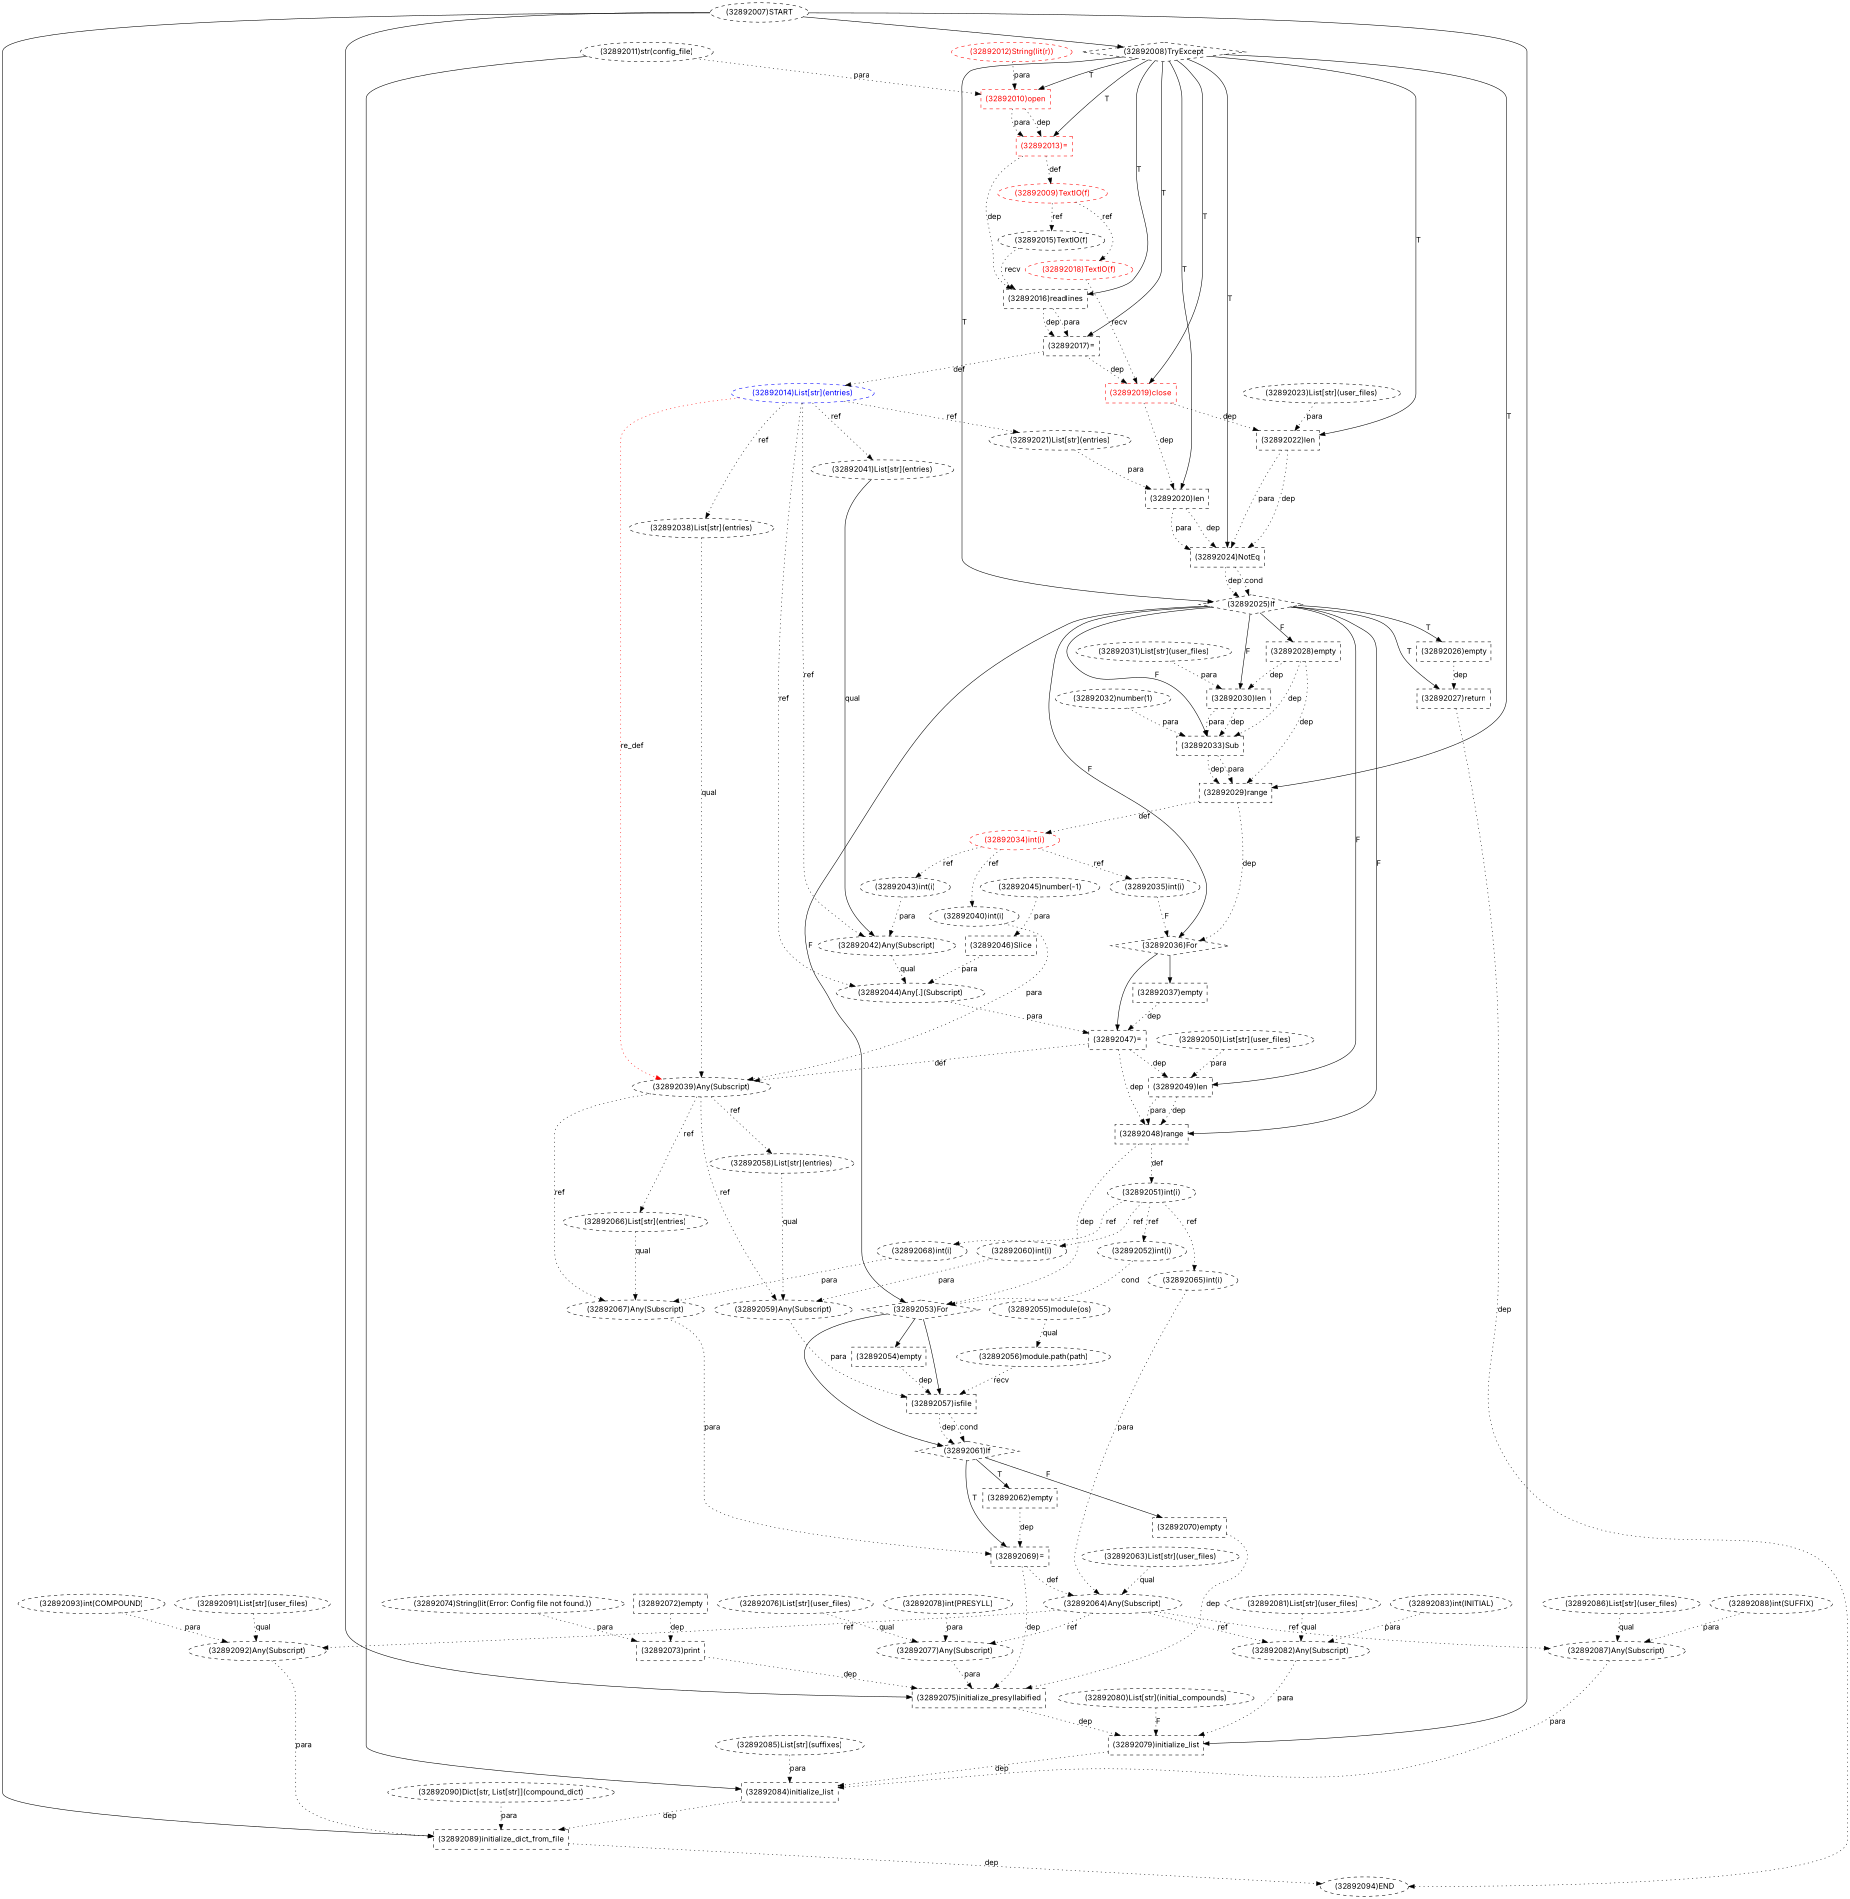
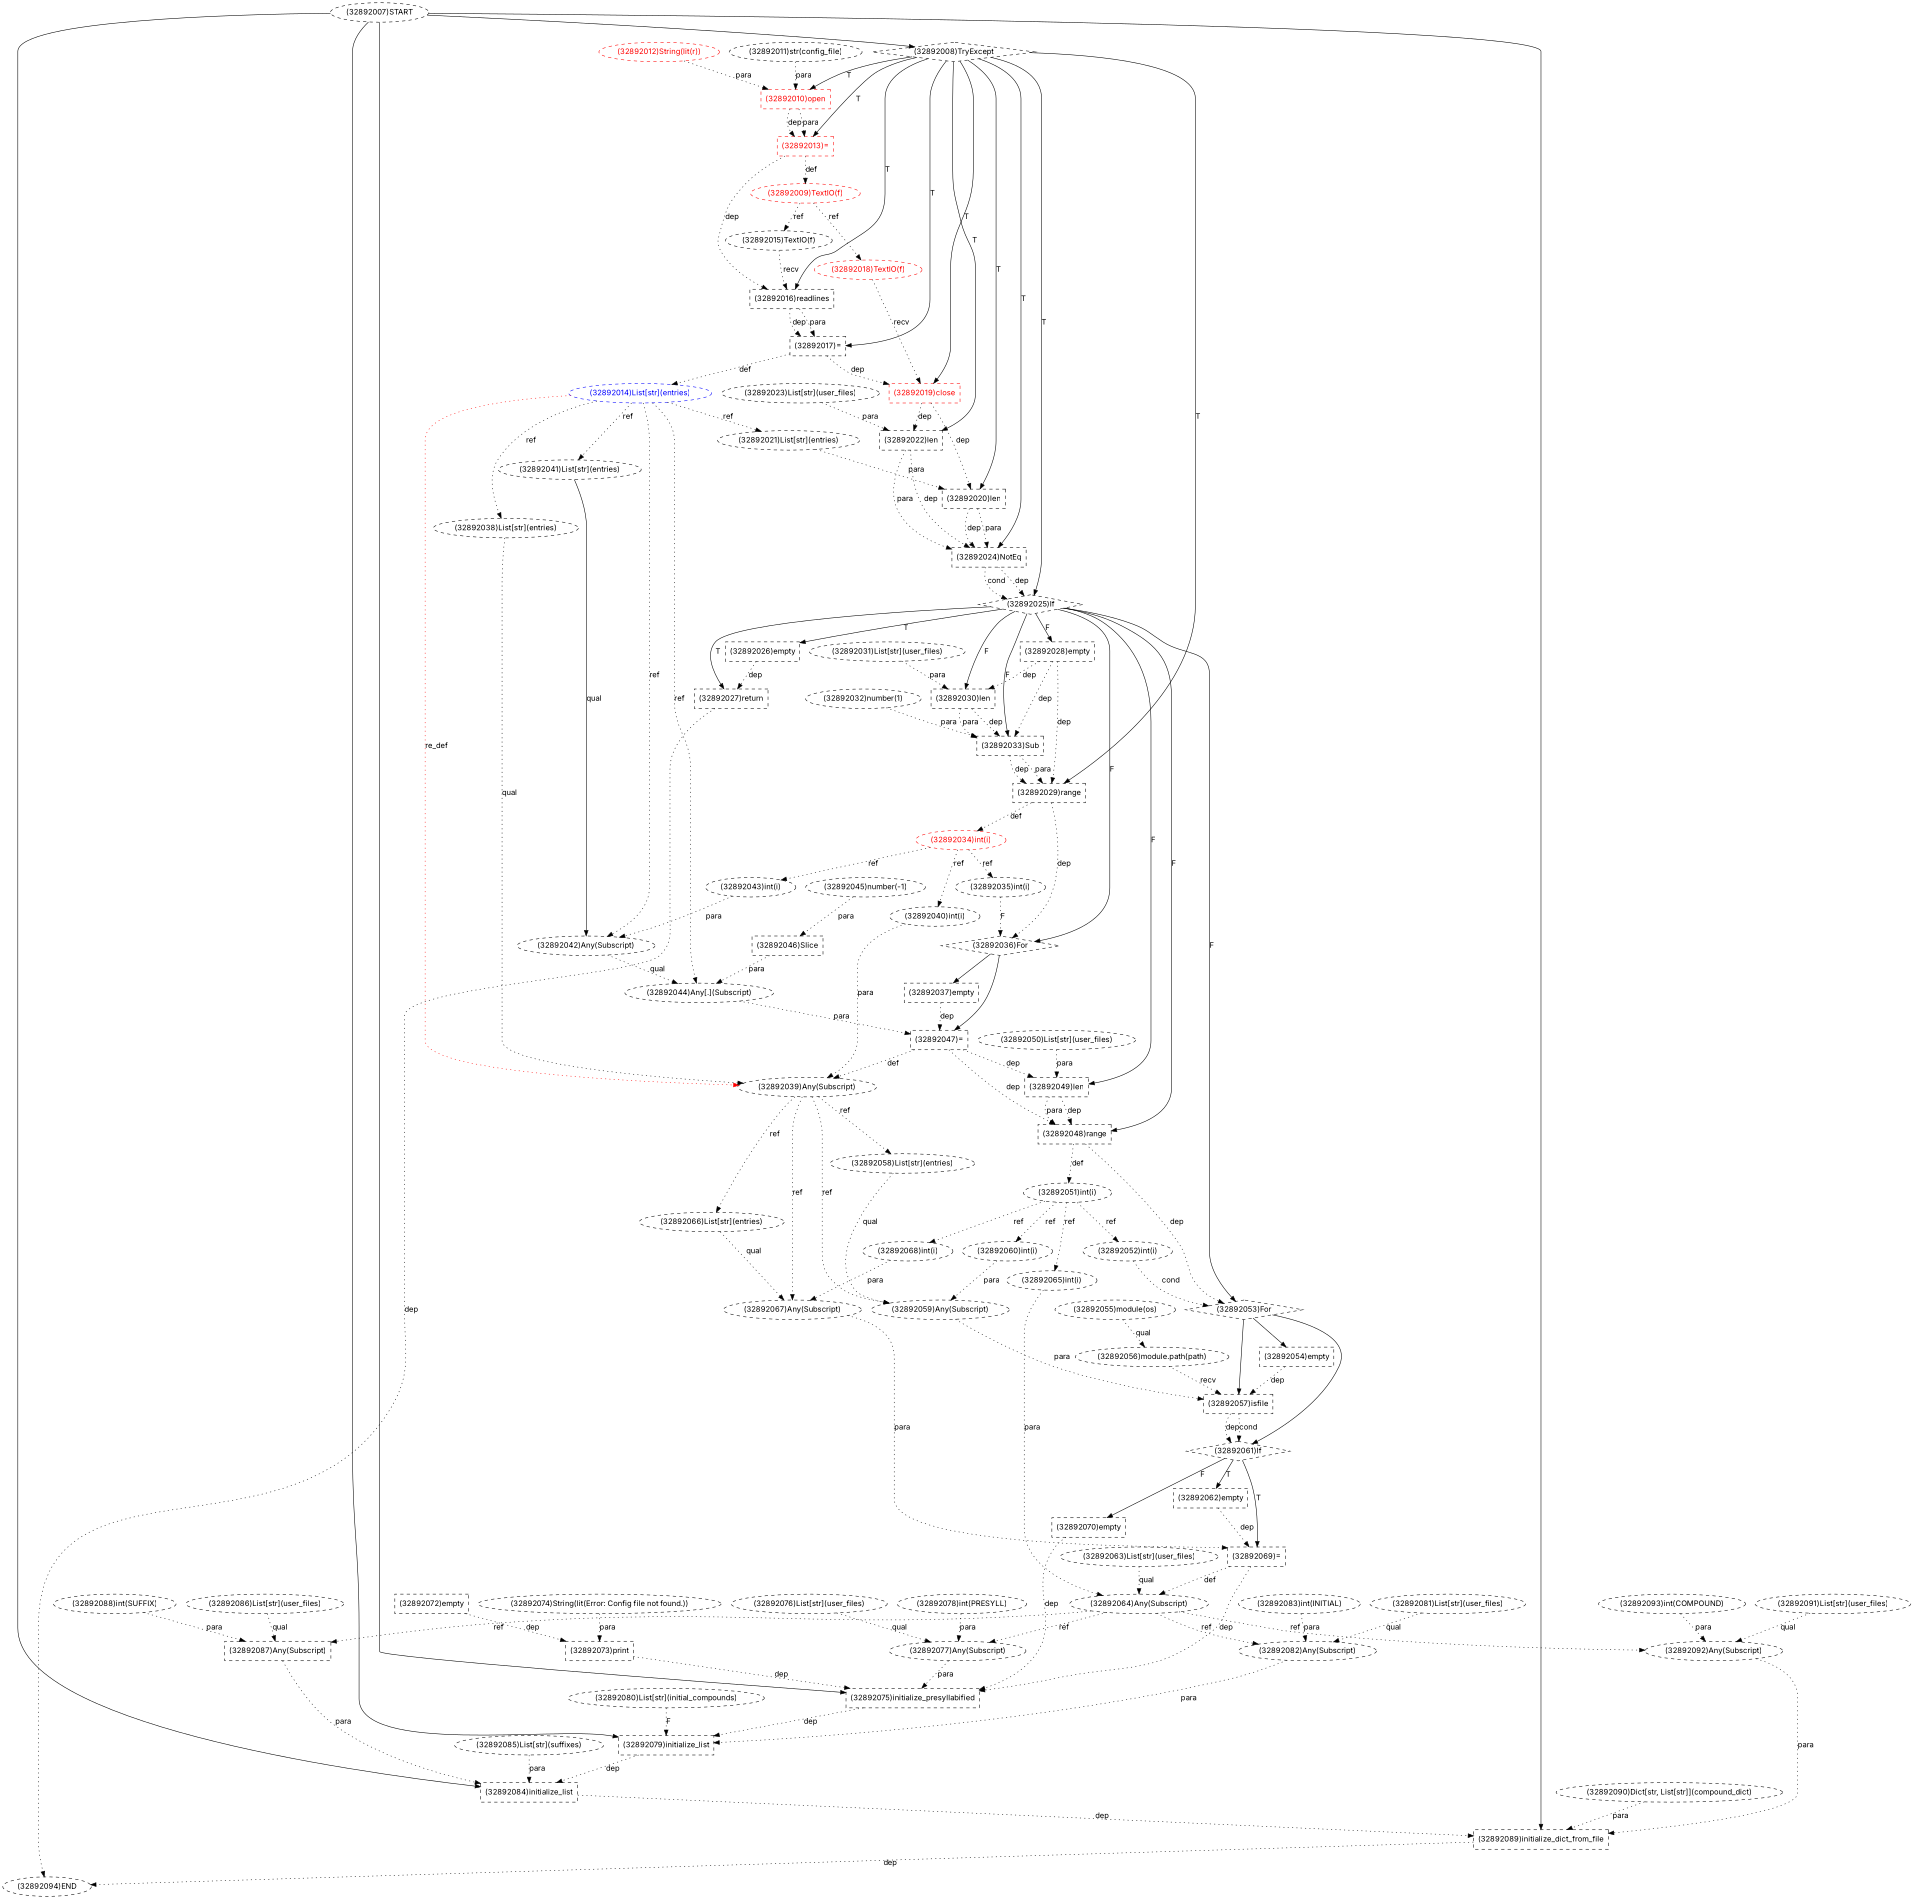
(366, 995) -> (18, 931)
(1616, 1651) -> (278, 1651)
